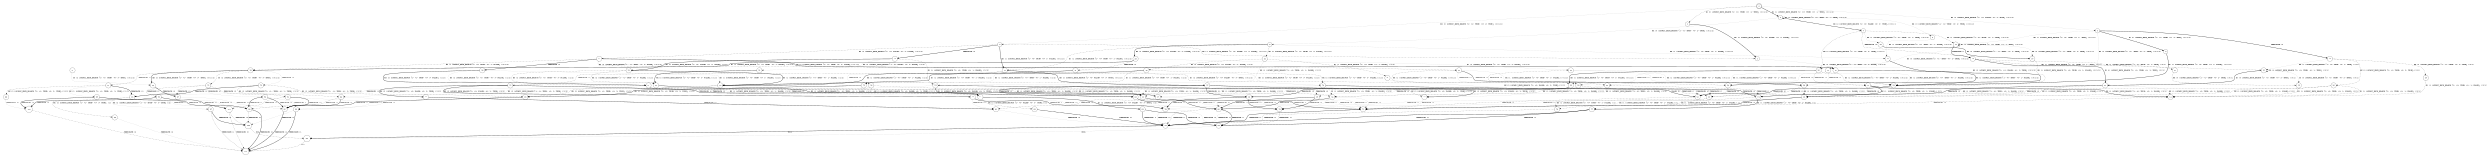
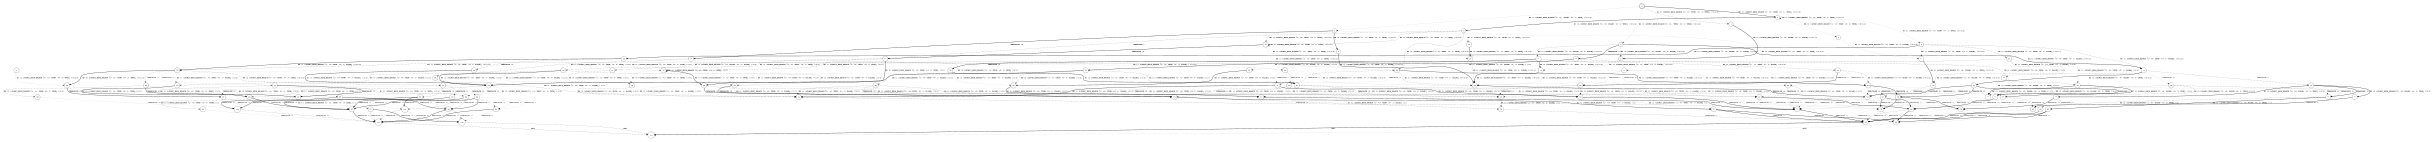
(1676, 91) -> (1935, 91)
(278, 149) -> (514, 129)
